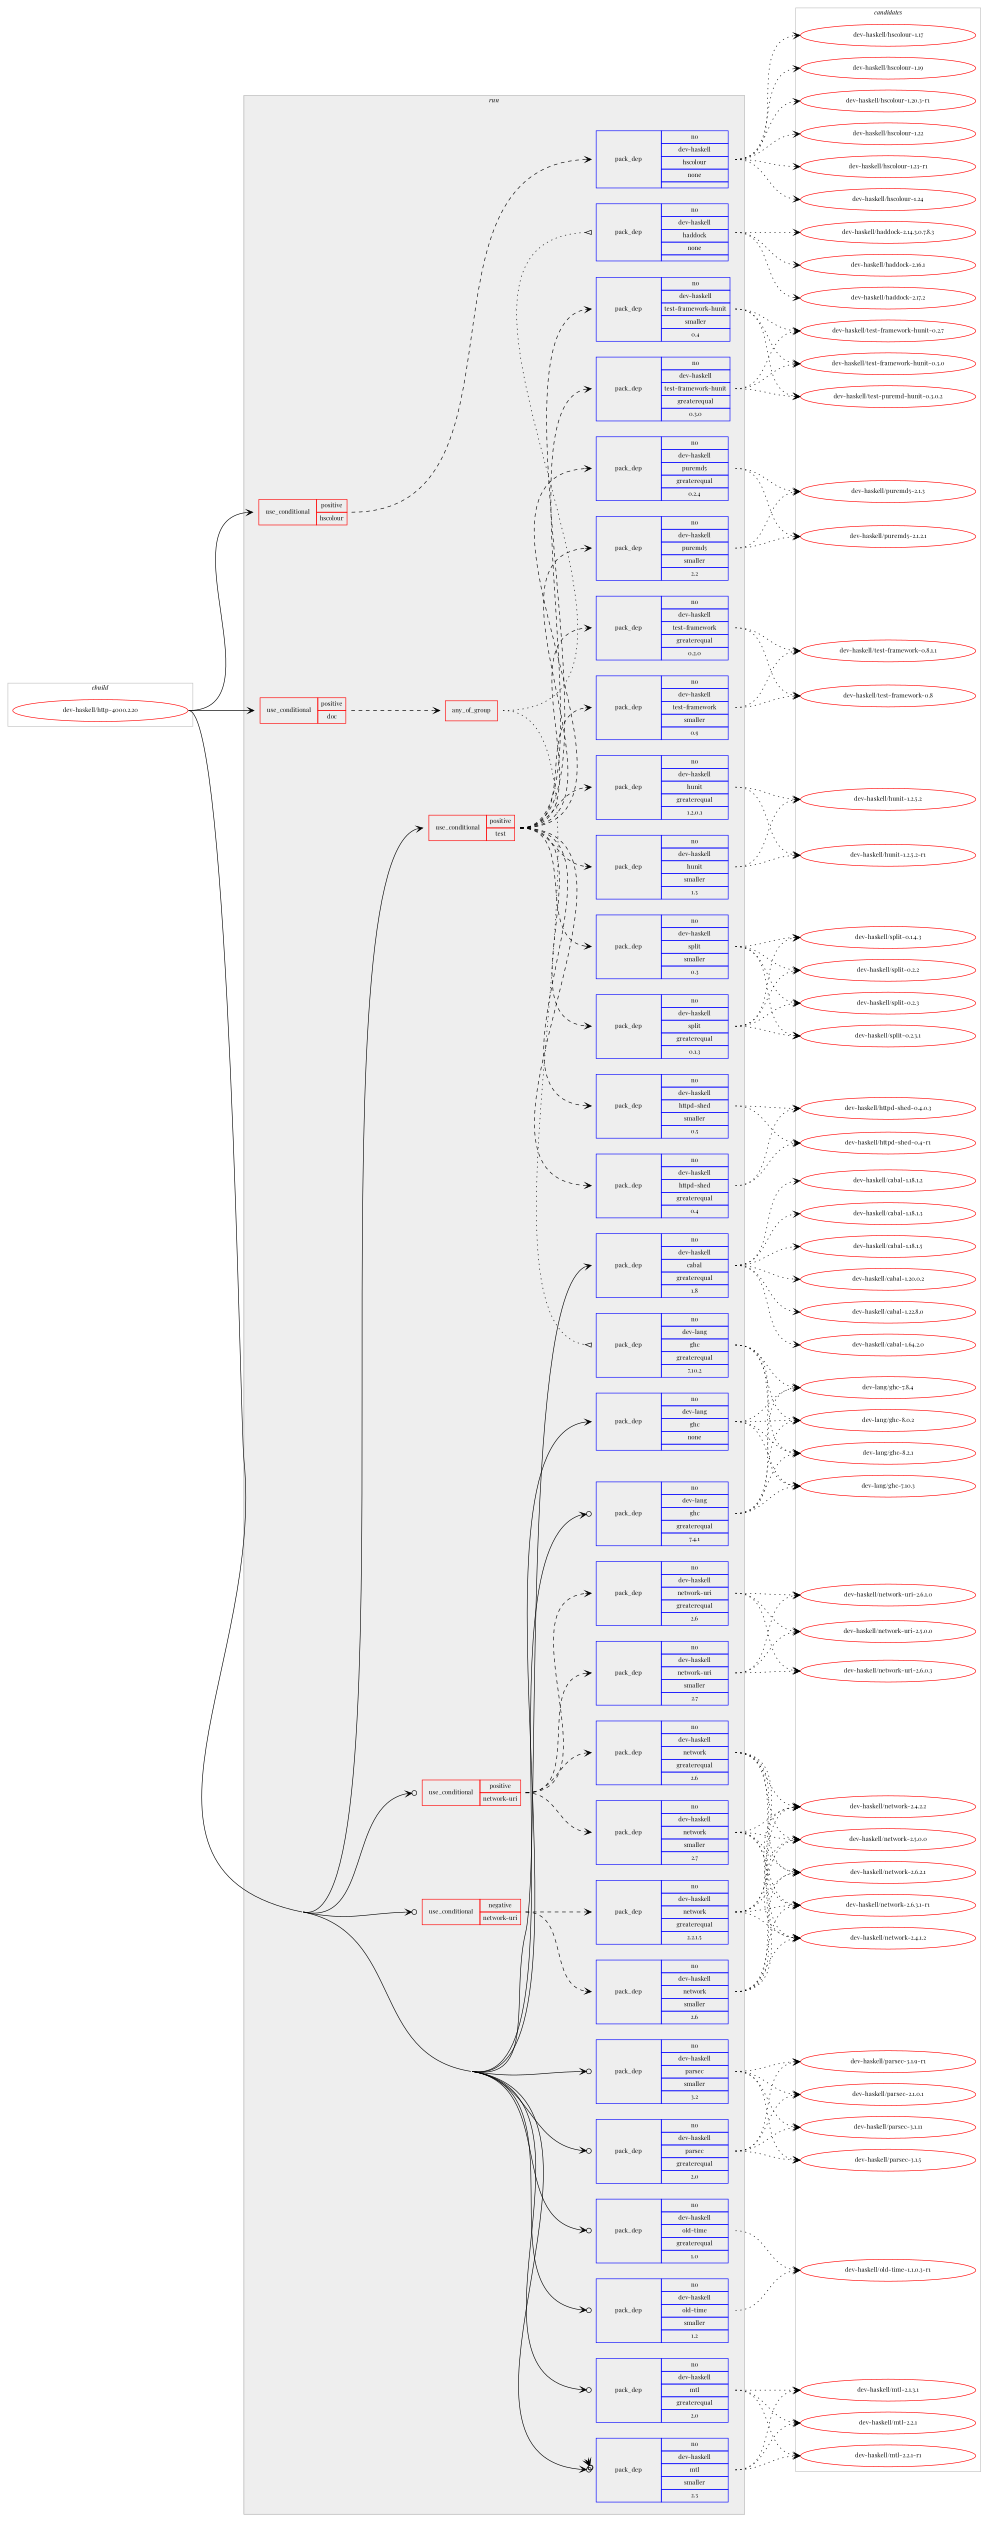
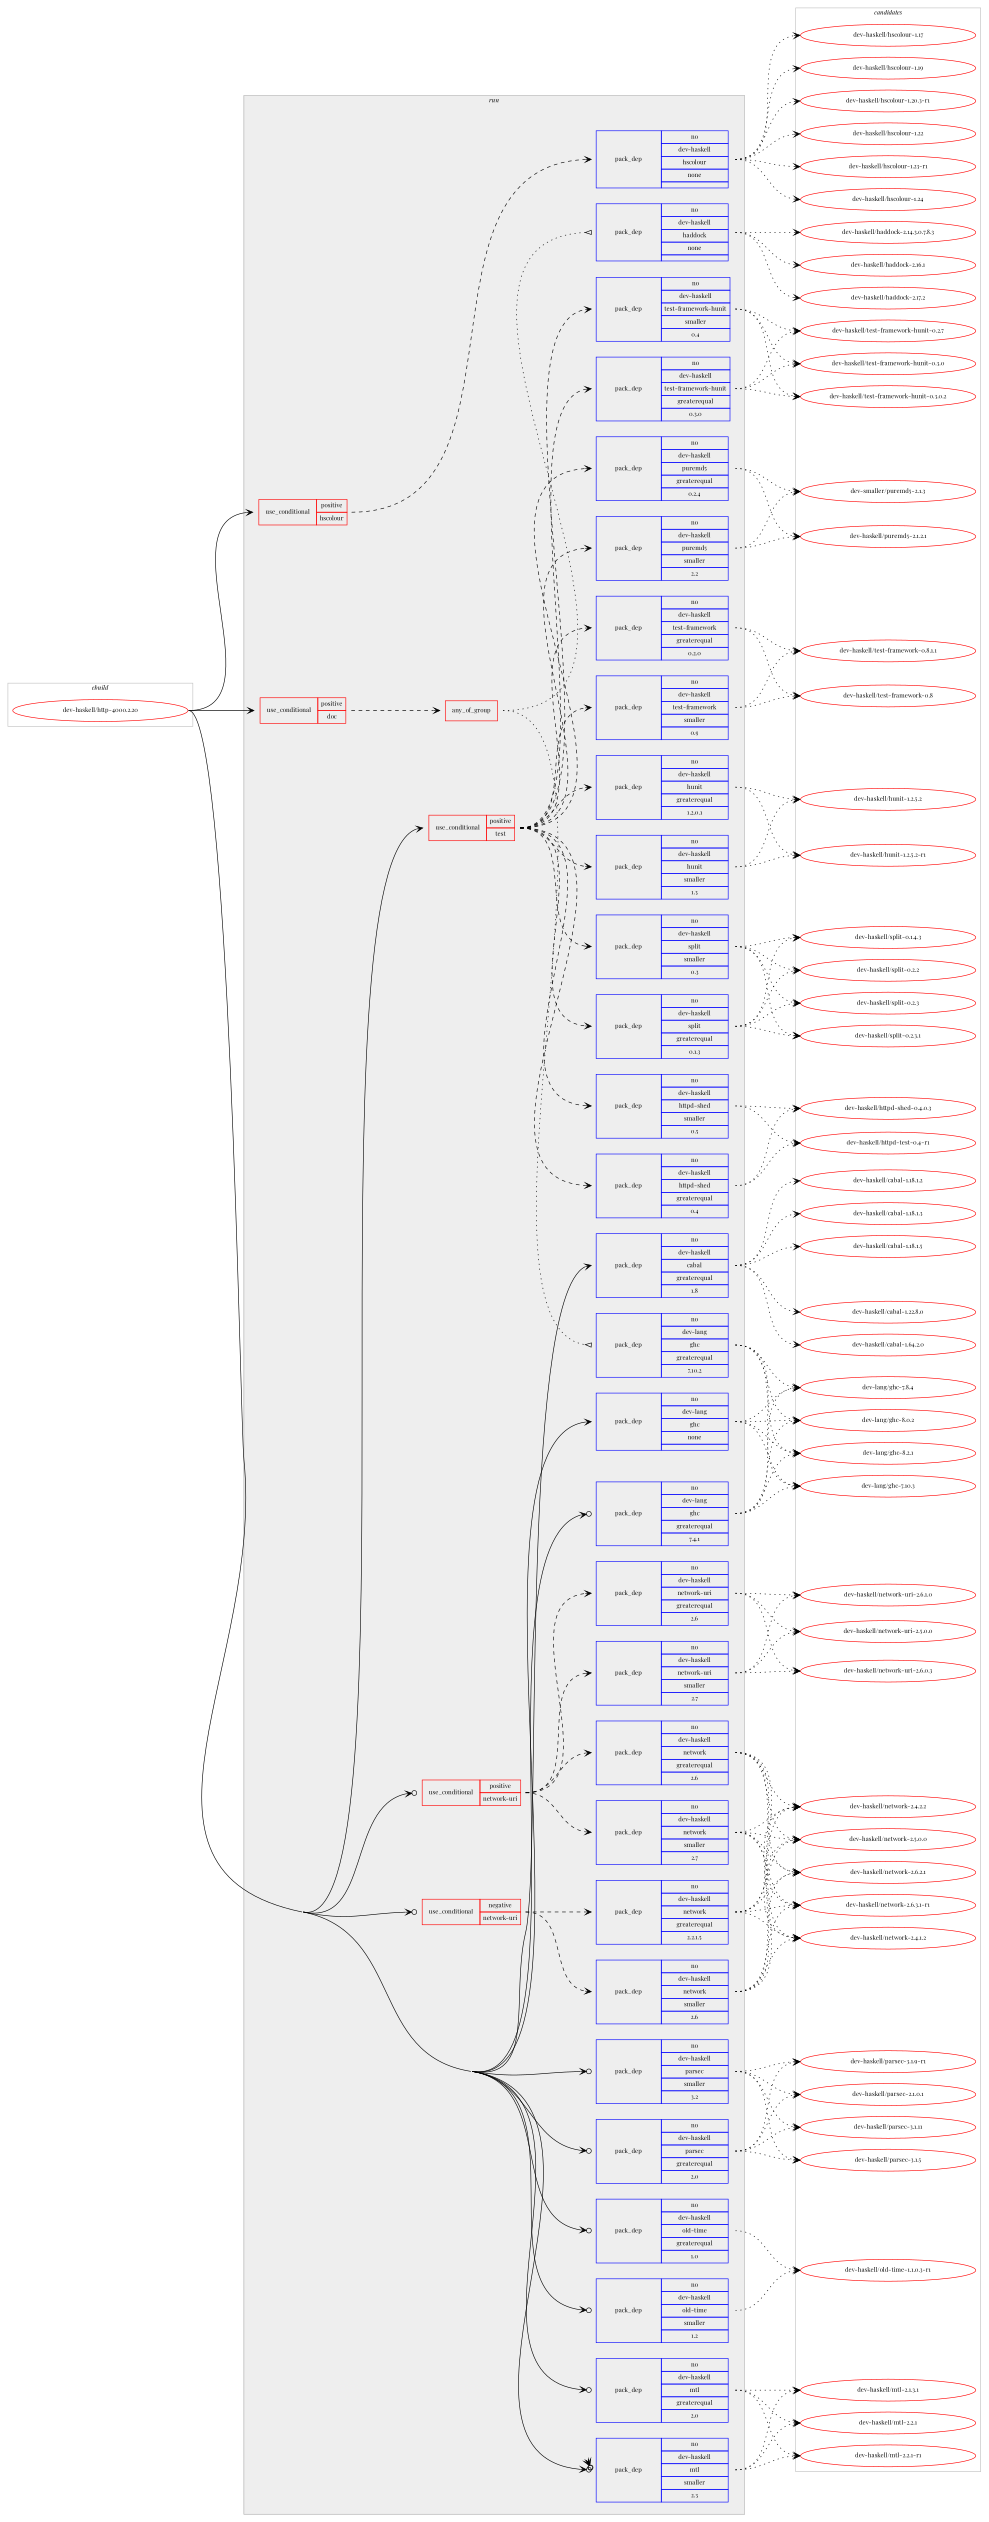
(888, 397) -> (888, 397)
(888, 492) -> (888, 492)
(888, 1143) -> (888, 1143)
(888, 1279) -> none
